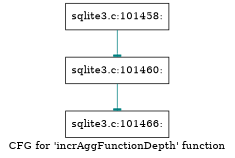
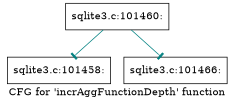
(117, 42) -> (89, 42)
